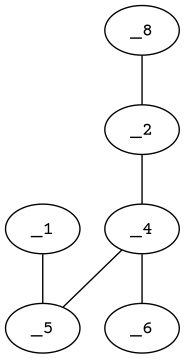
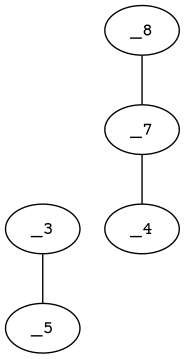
(142, 130) -> (142, 130)
(43, 229) -> (43, 229)
(93, 278) -> none
(142, 328) -> none
